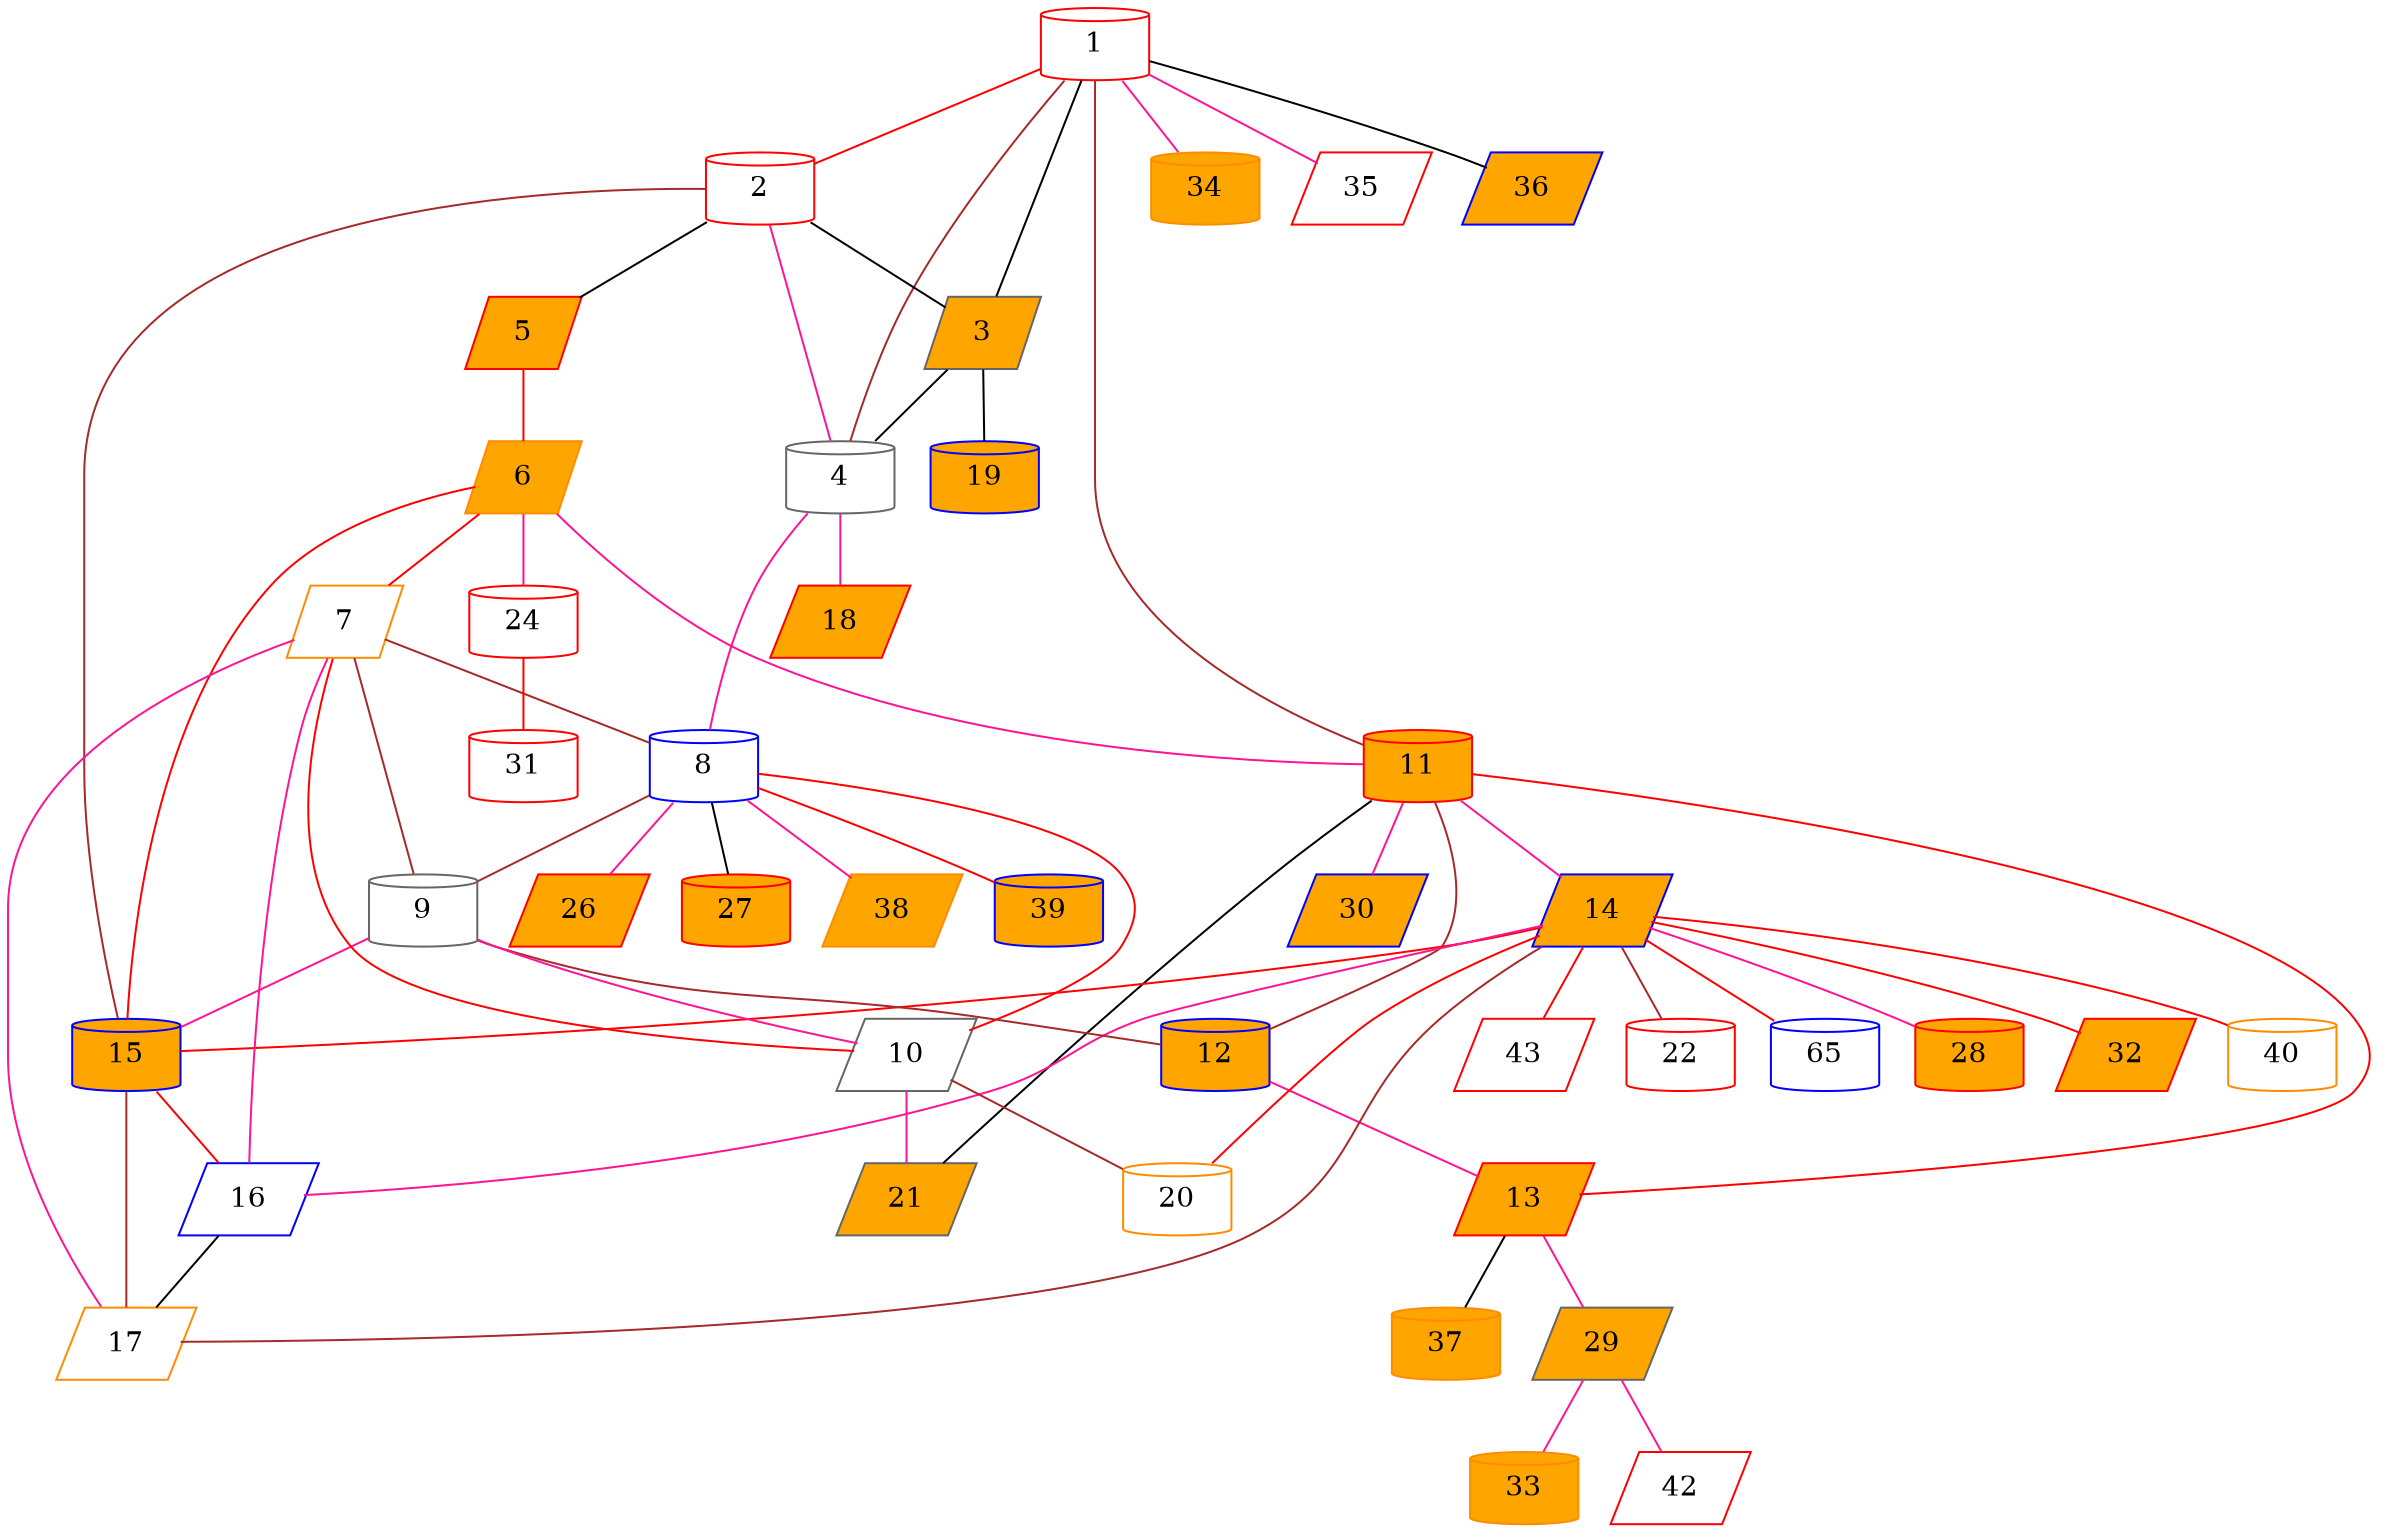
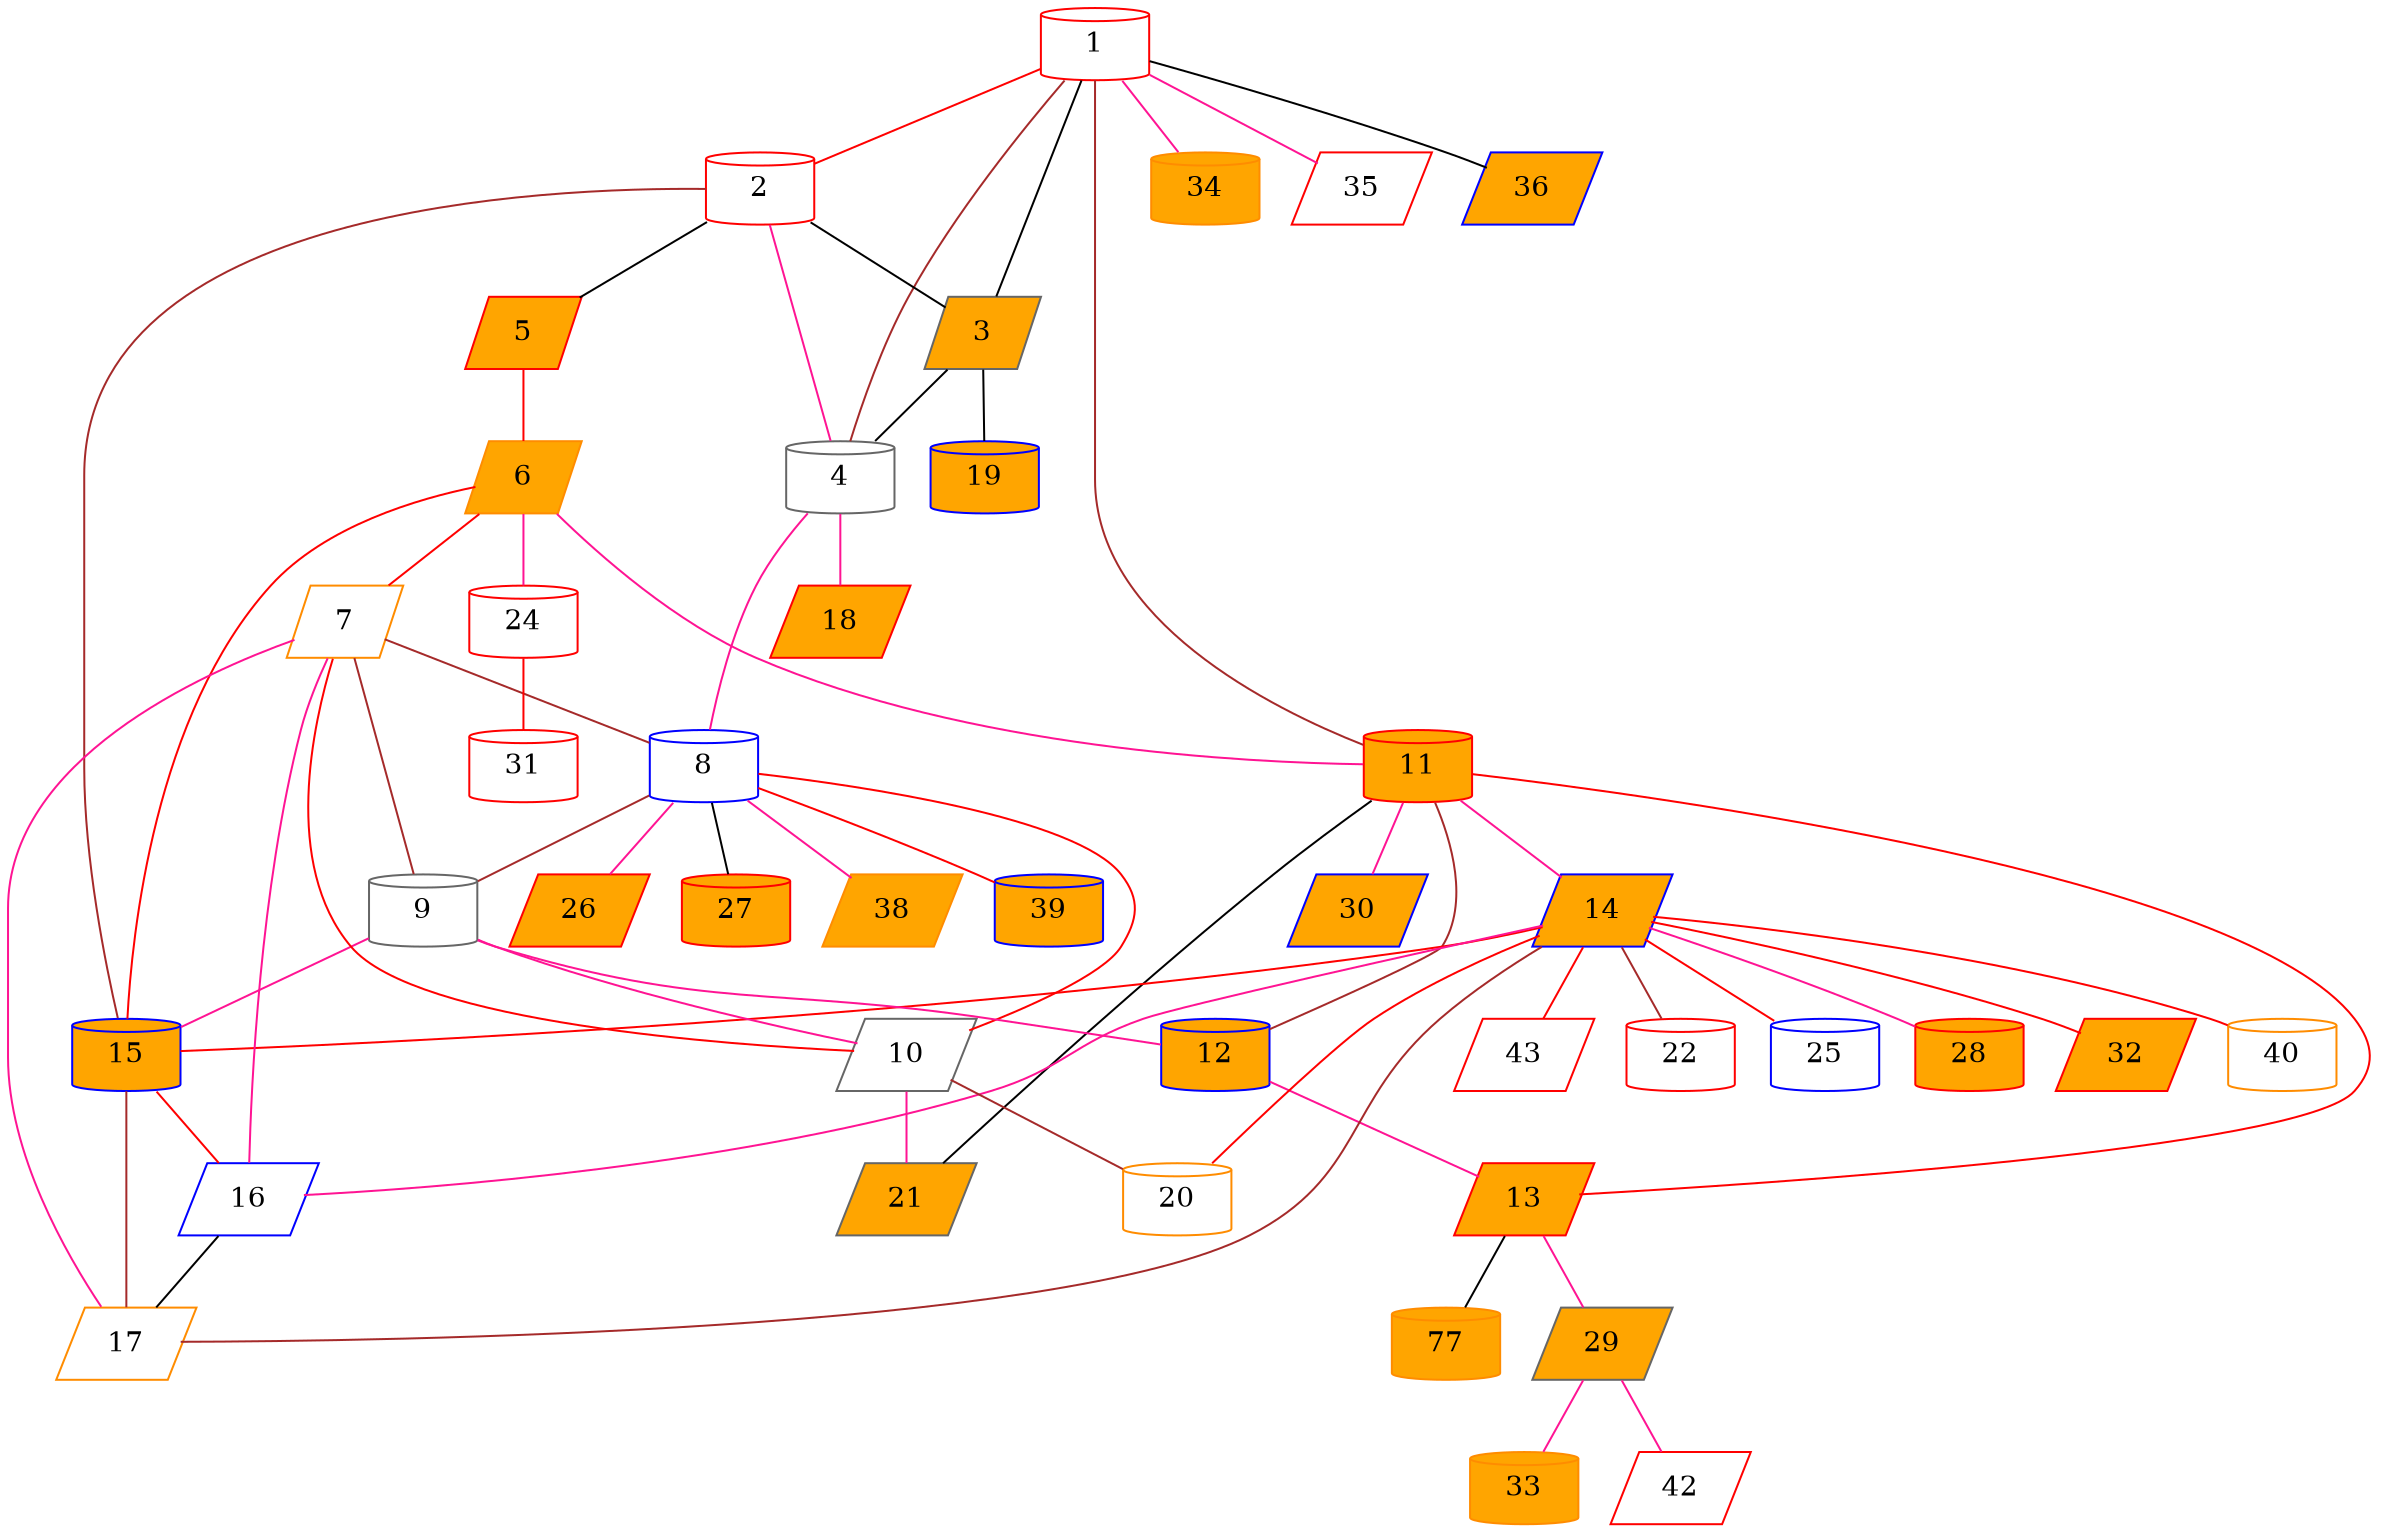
(818, 1000) -> (818, 1000)
(1825, 1055) -> (1825, 1055)
(1446, 1344) -> (1446, 1344)
